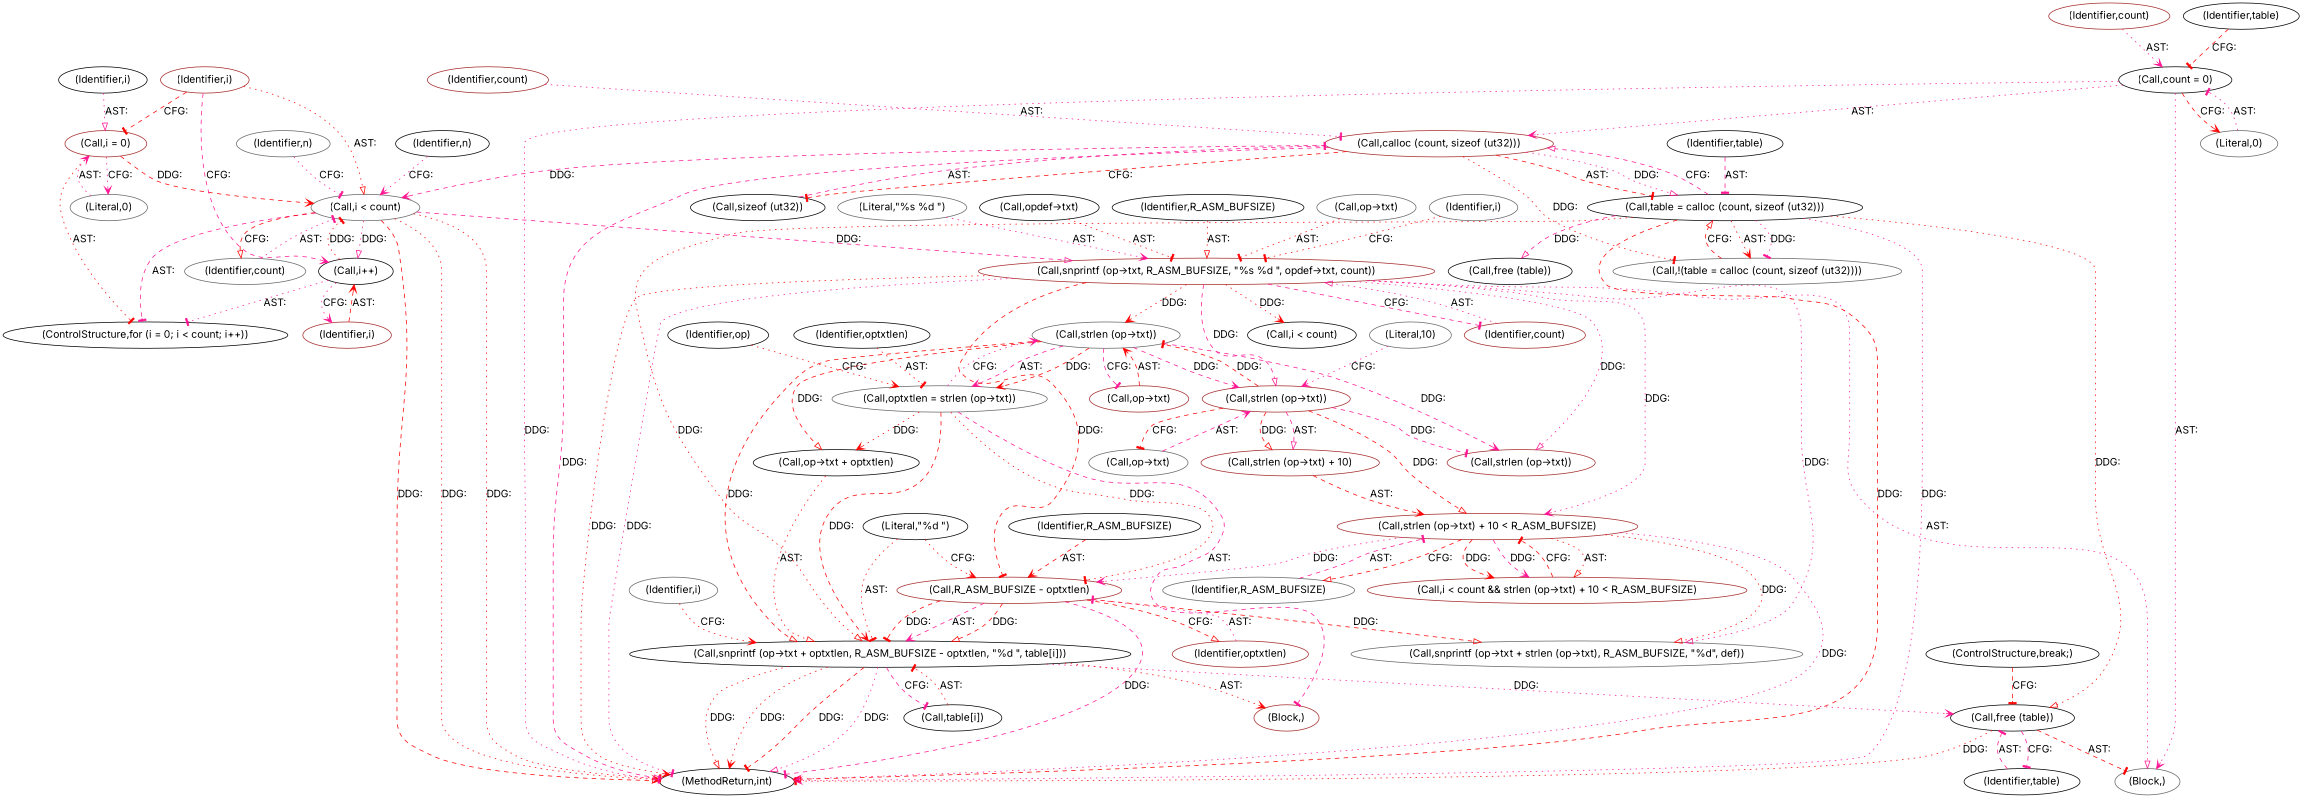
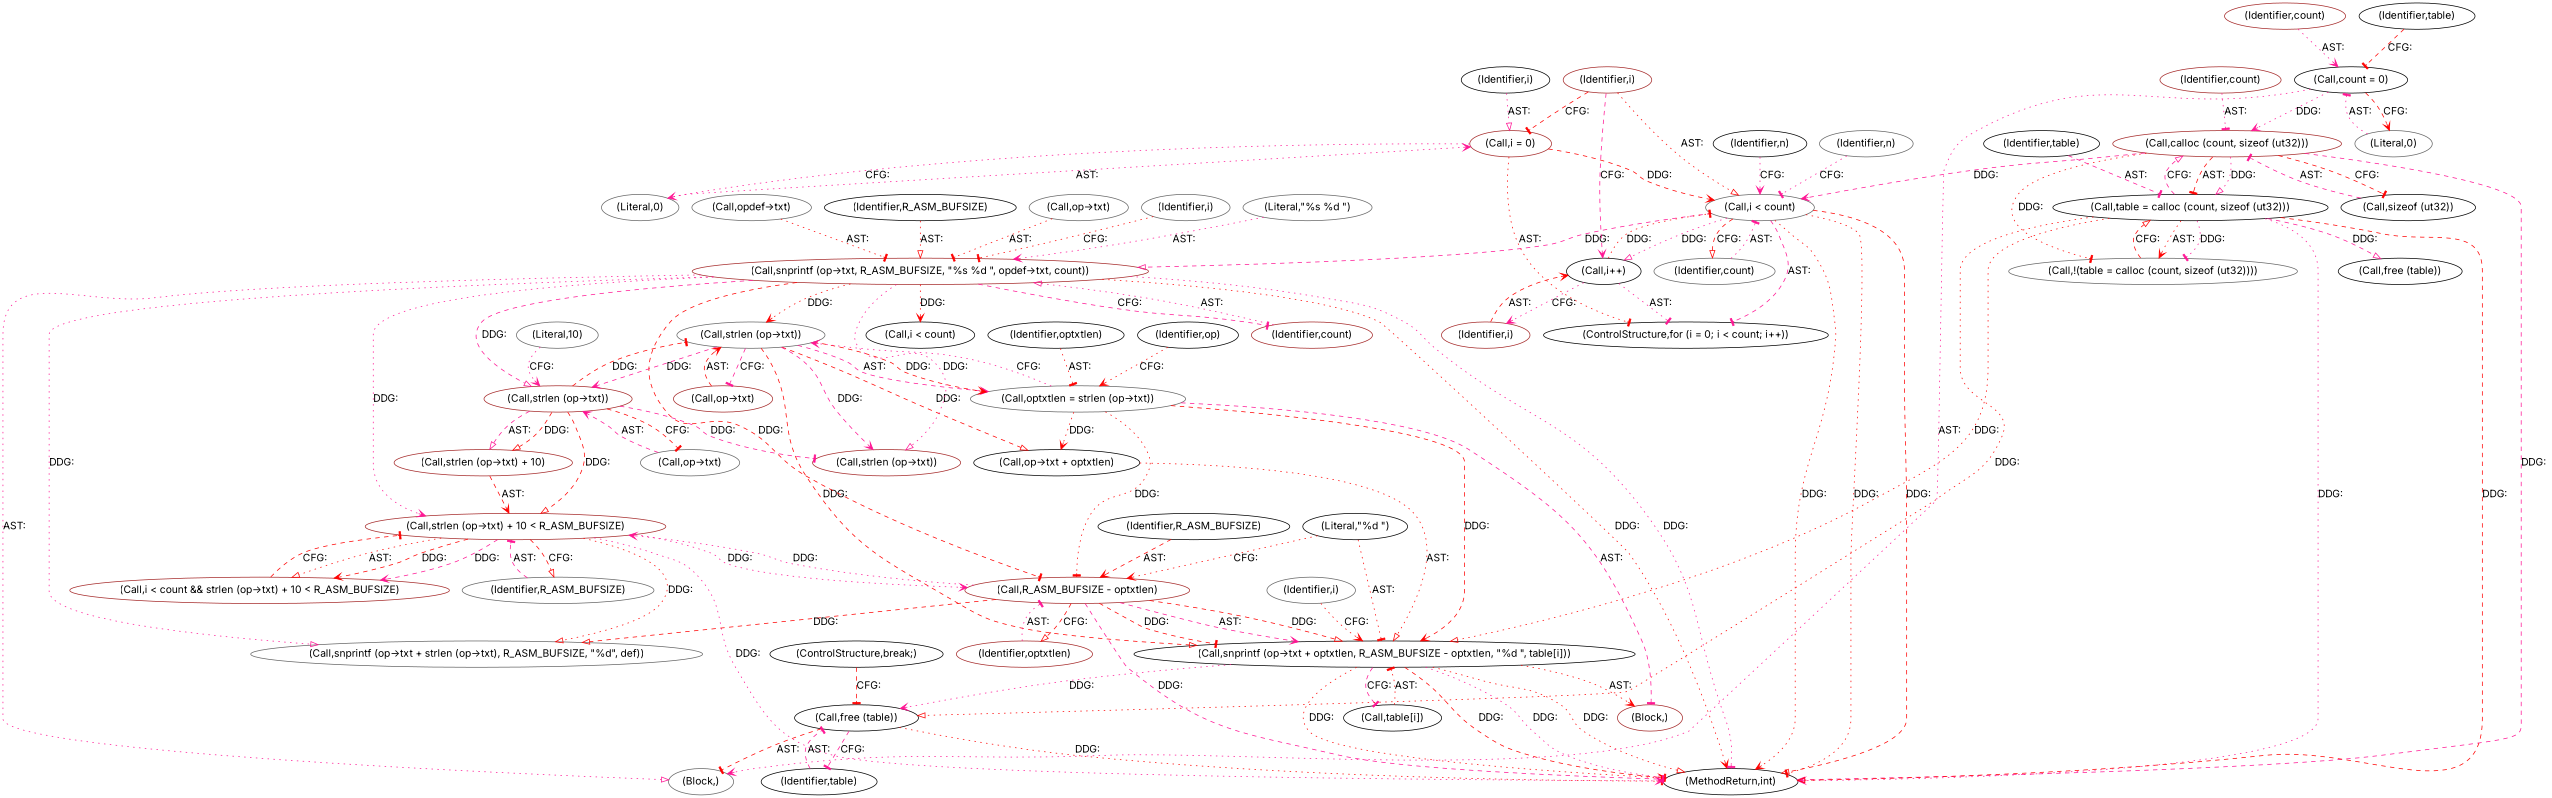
(956, 106) -> none
(1864, 112) -> (2310, 112)
(1039, 208) -> (752, 208)
none -> (804, 566)
